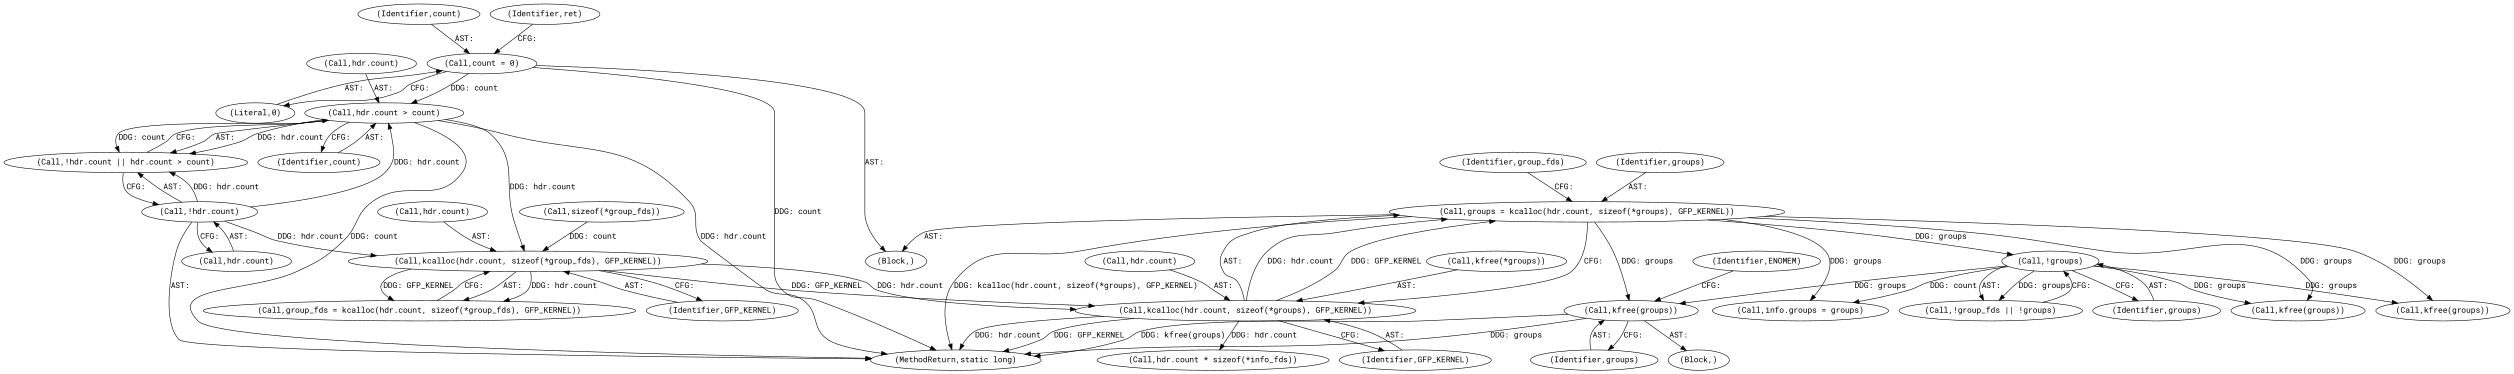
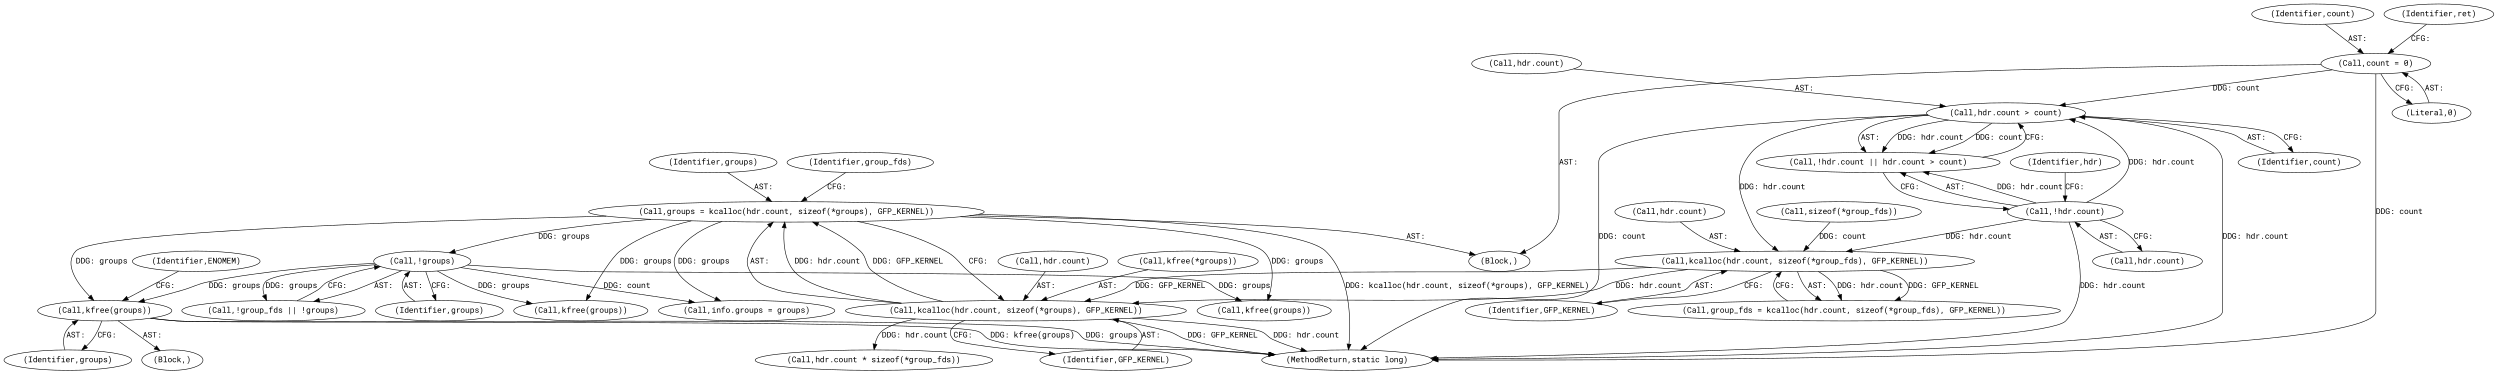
none -> (2065, 162)
(183, 286) -> (2113, 286)
(1213, 360) -> (874, 360)
